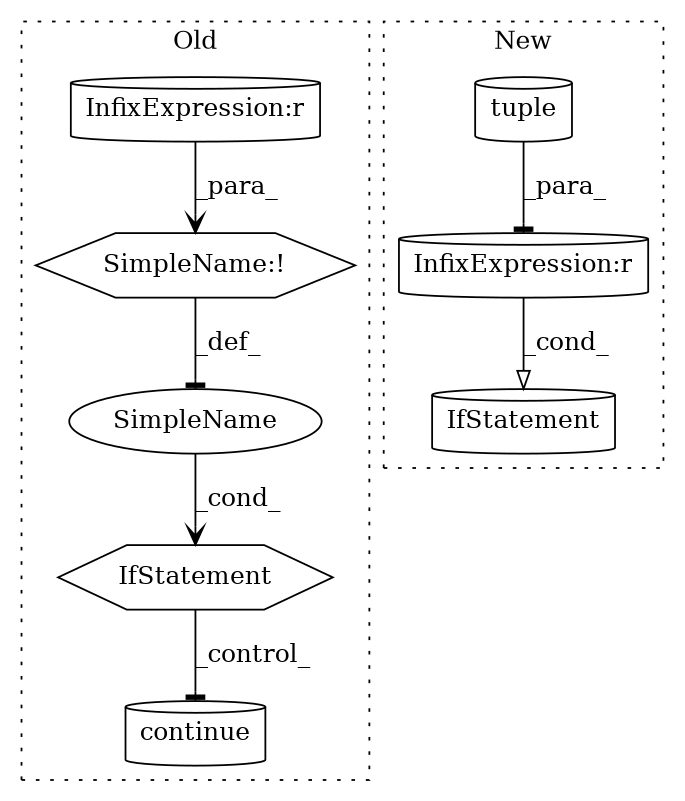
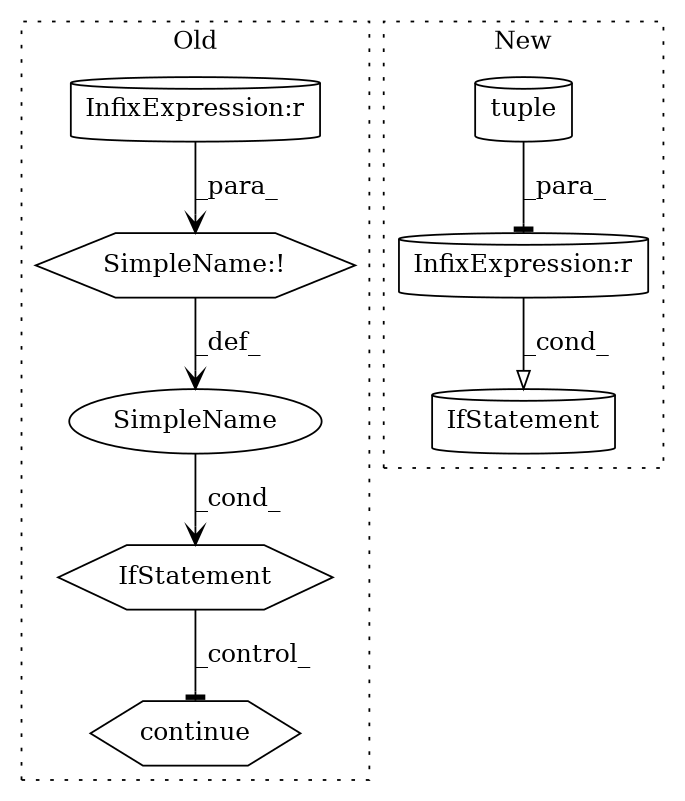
(195, 339) -> (195, 334)
(195, 733) -> (195, 733)
